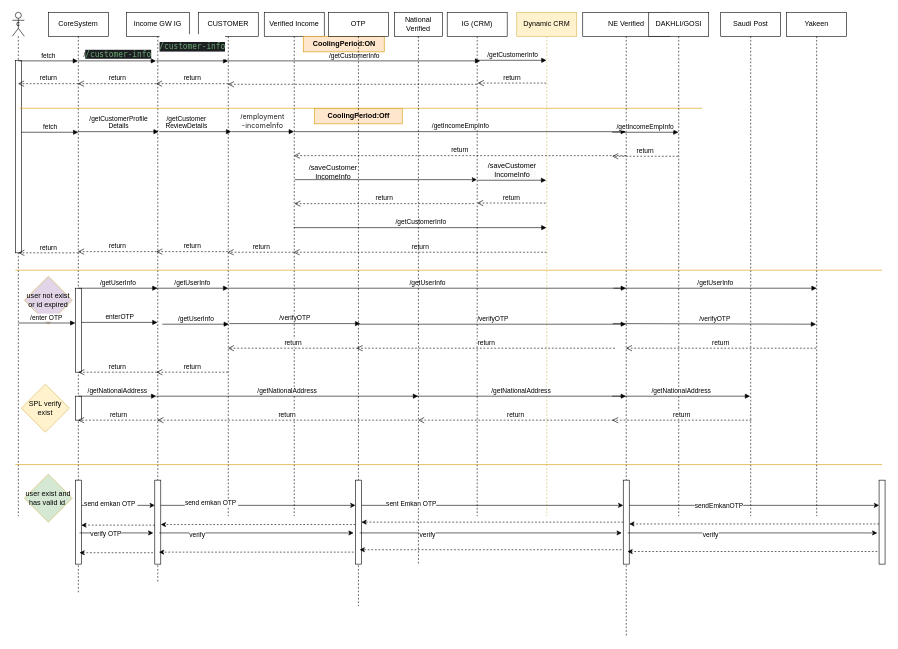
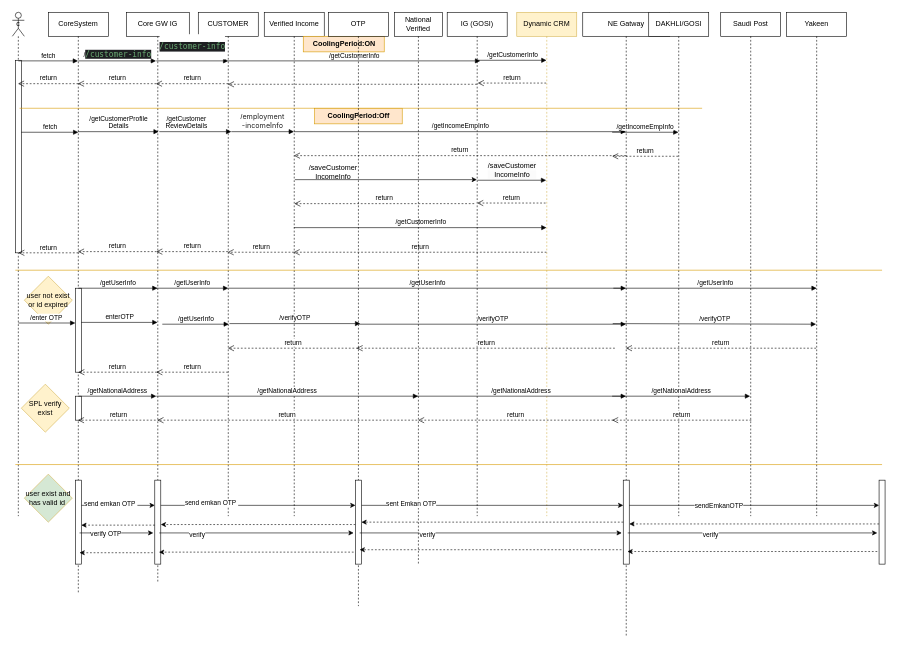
(158, 24) -> (158, 24)
(477, 24) -> (477, 24)
(626, 24) -> (626, 24)
(48, 300) -> (48, 300)
